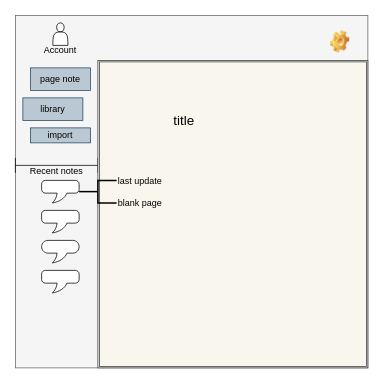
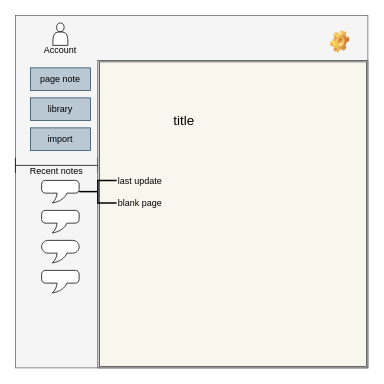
(53, 109) -> (60, 109)
(60, 135) -> (60, 139)
